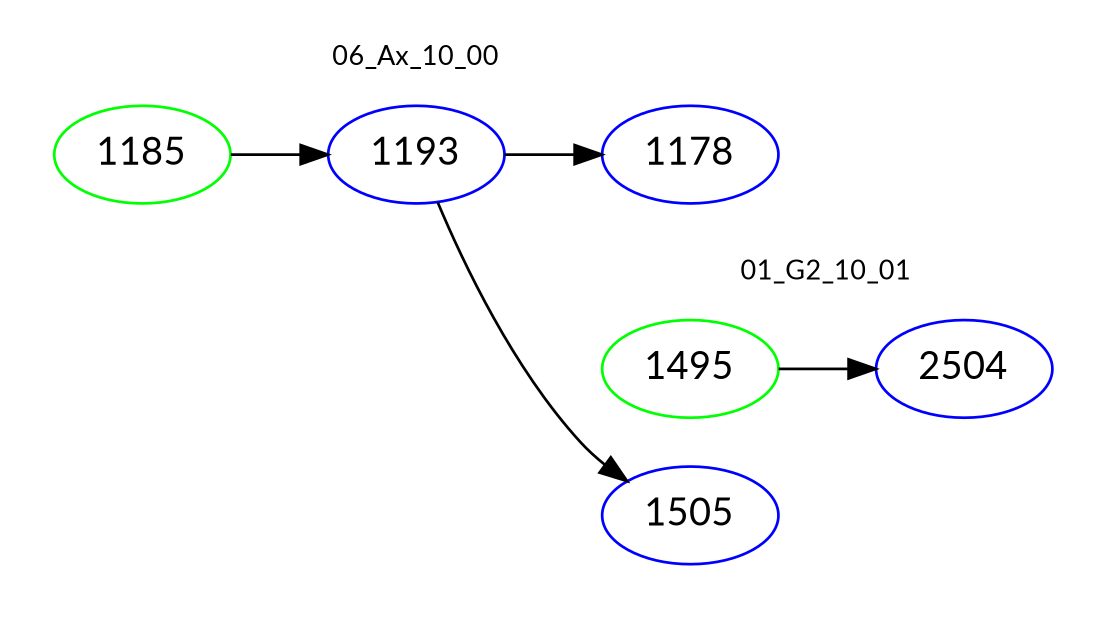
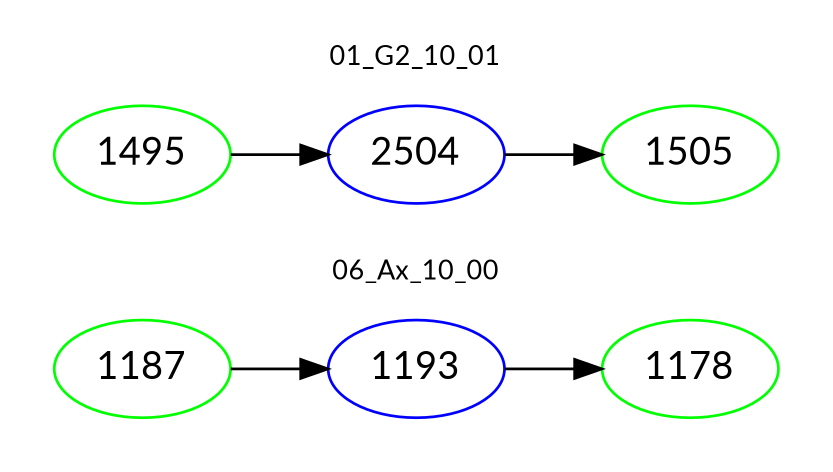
(142, 155) -> (142, 369)
(690, 155) -> (690, 369)
(508, 342) -> (539, 155)
(690, 515) -> (690, 155)
